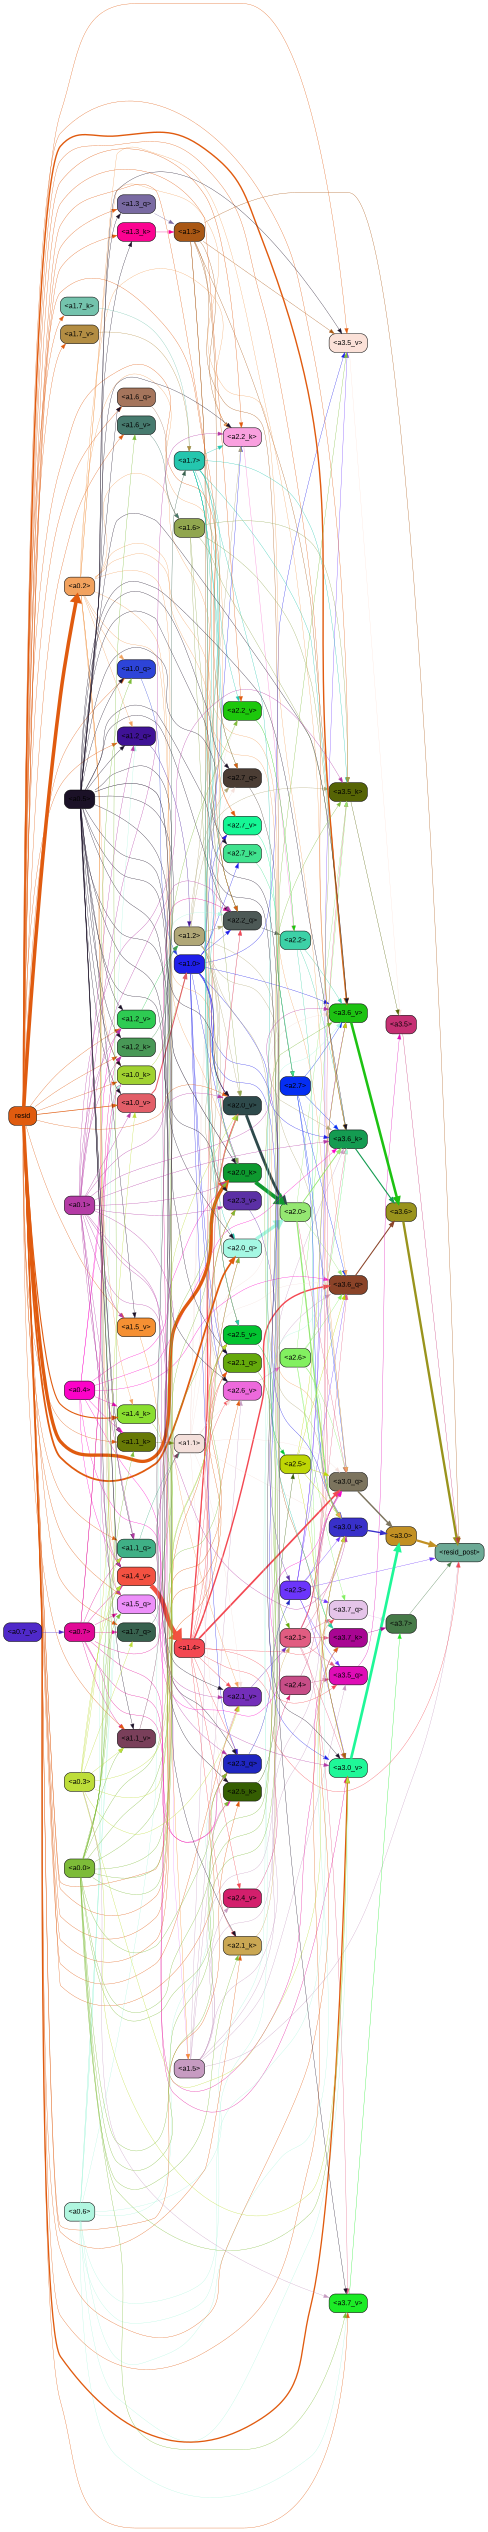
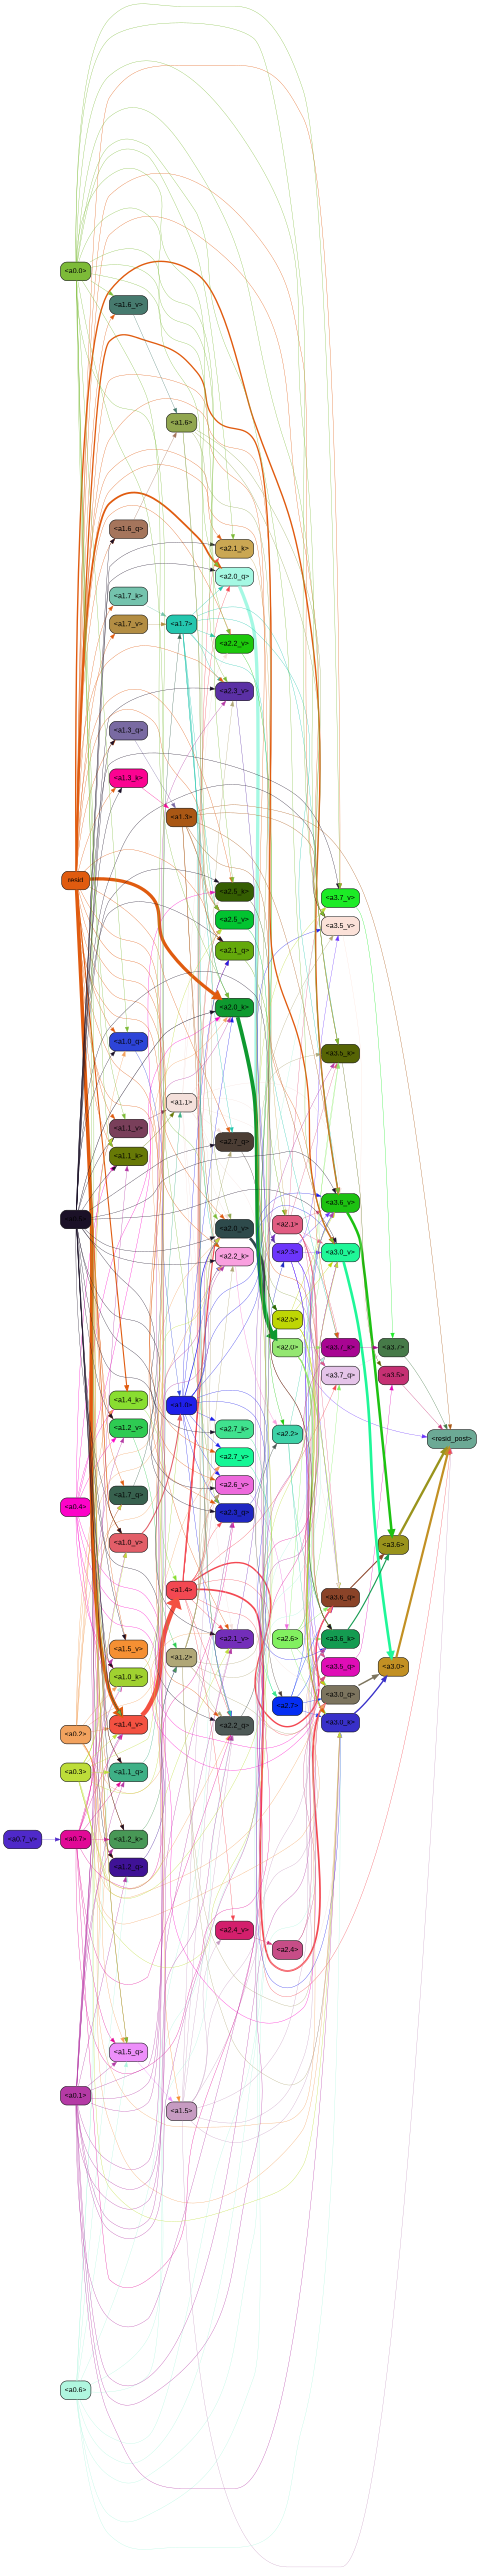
(51, 777) -> (92, 1302)
none -> (269, 1320)
(104, 2083) -> (248, 1754)
